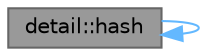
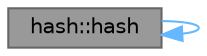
(85, 28) -> (85, 28)
